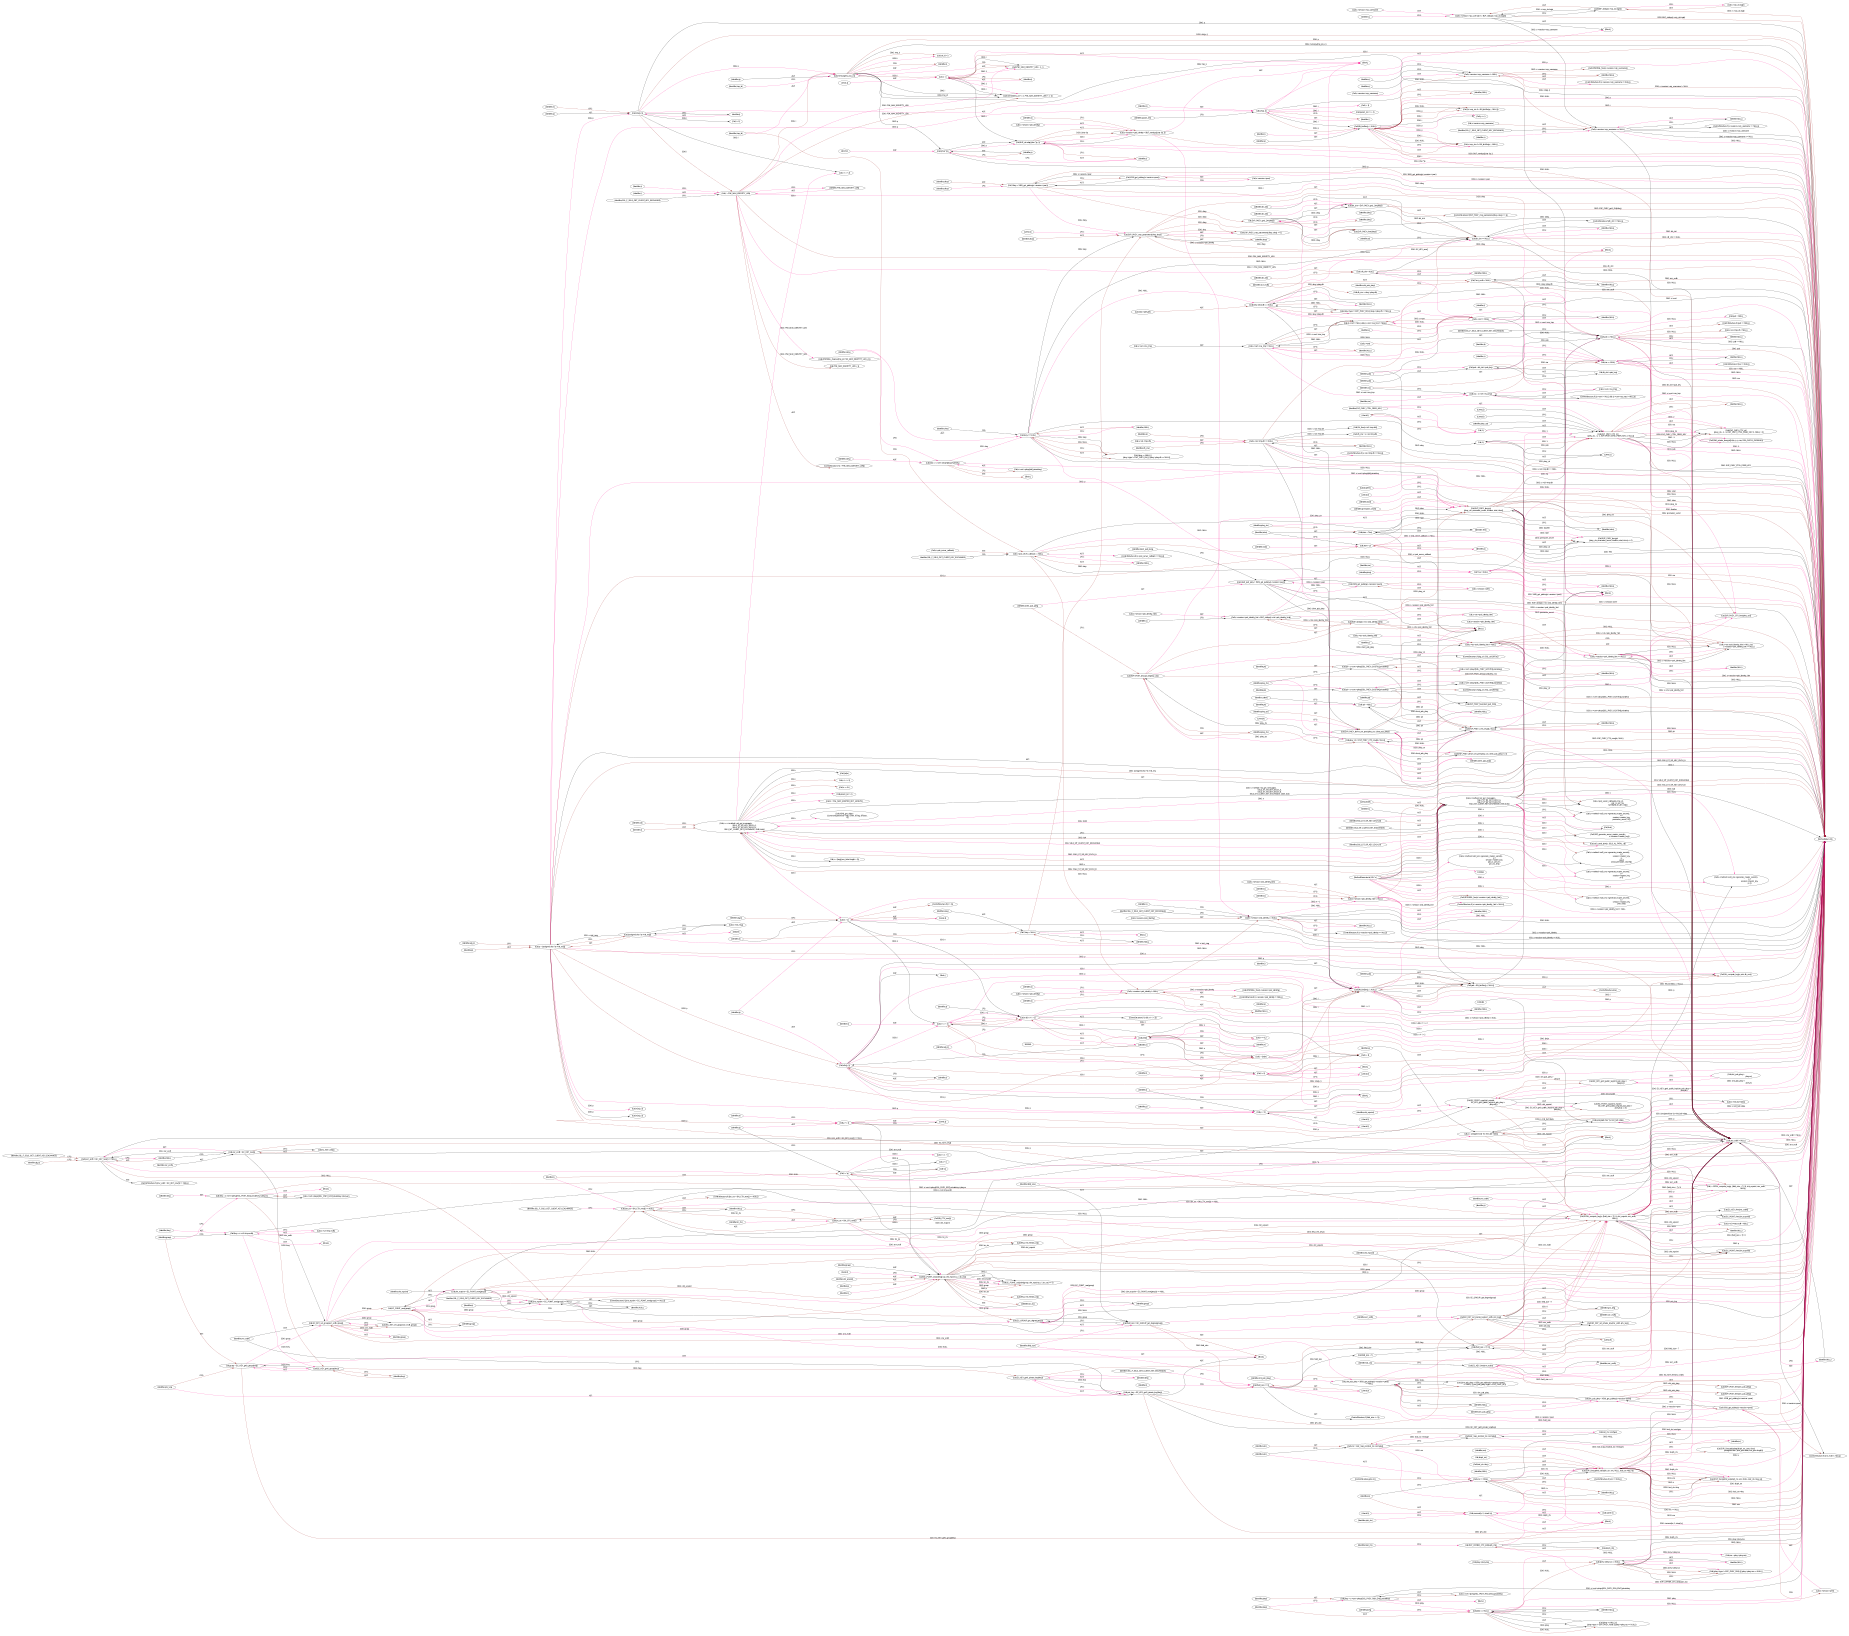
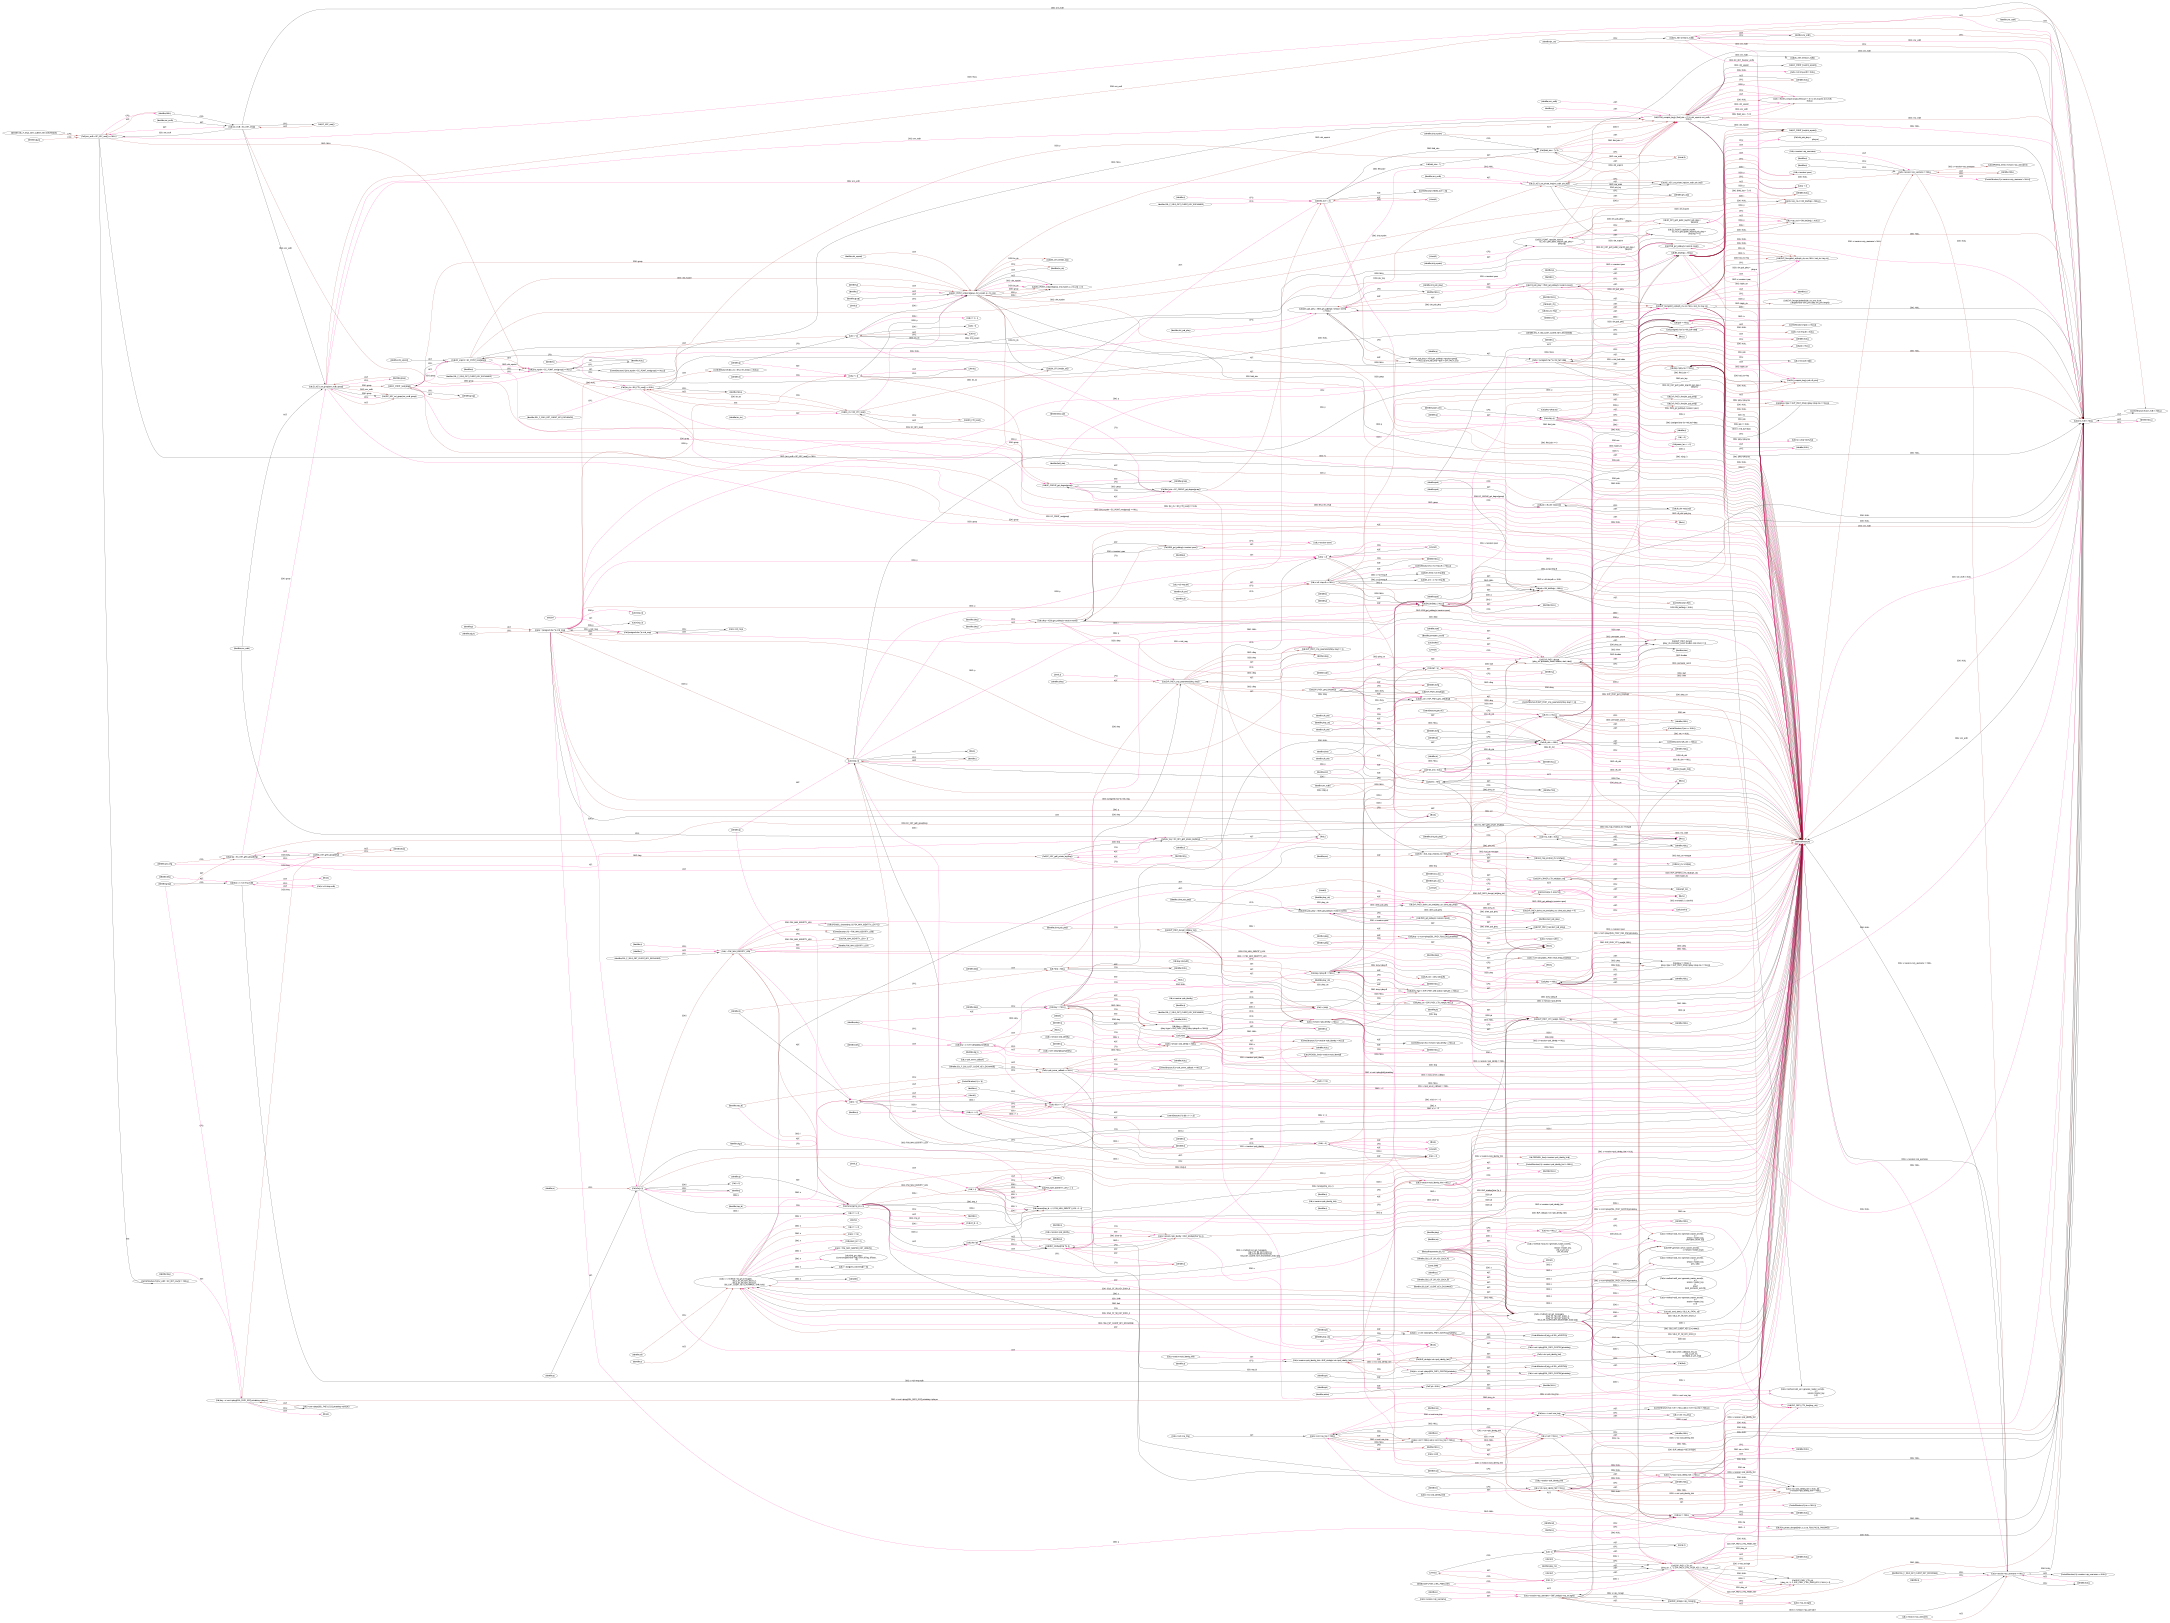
(1778, 88) -> (1843, 504)
(1419, 249) -> (1489, 749)
(1608, 684) -> (1864, 1535)
(1481, 704) -> (1549, 927)
none -> (1682, 769)
(693, 935) -> (588, 620)
(1481, 1002) -> none
